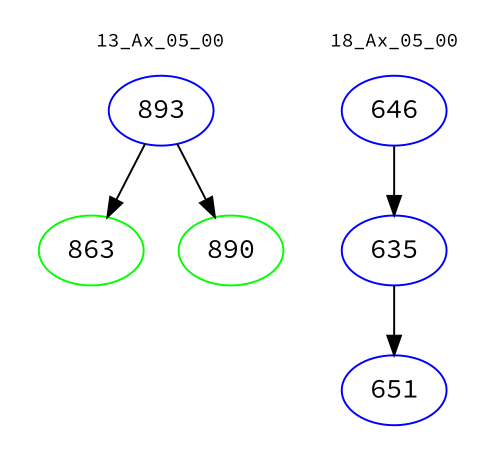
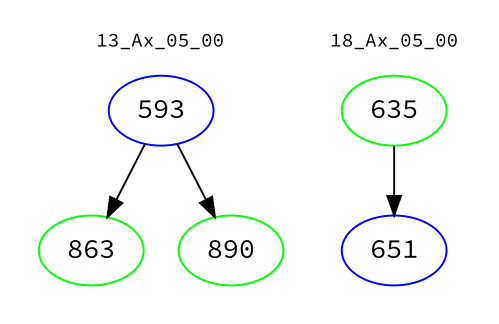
(161, 111) -> (161, 111)
(394, 111) -> none
(394, 250) -> (394, 111)
